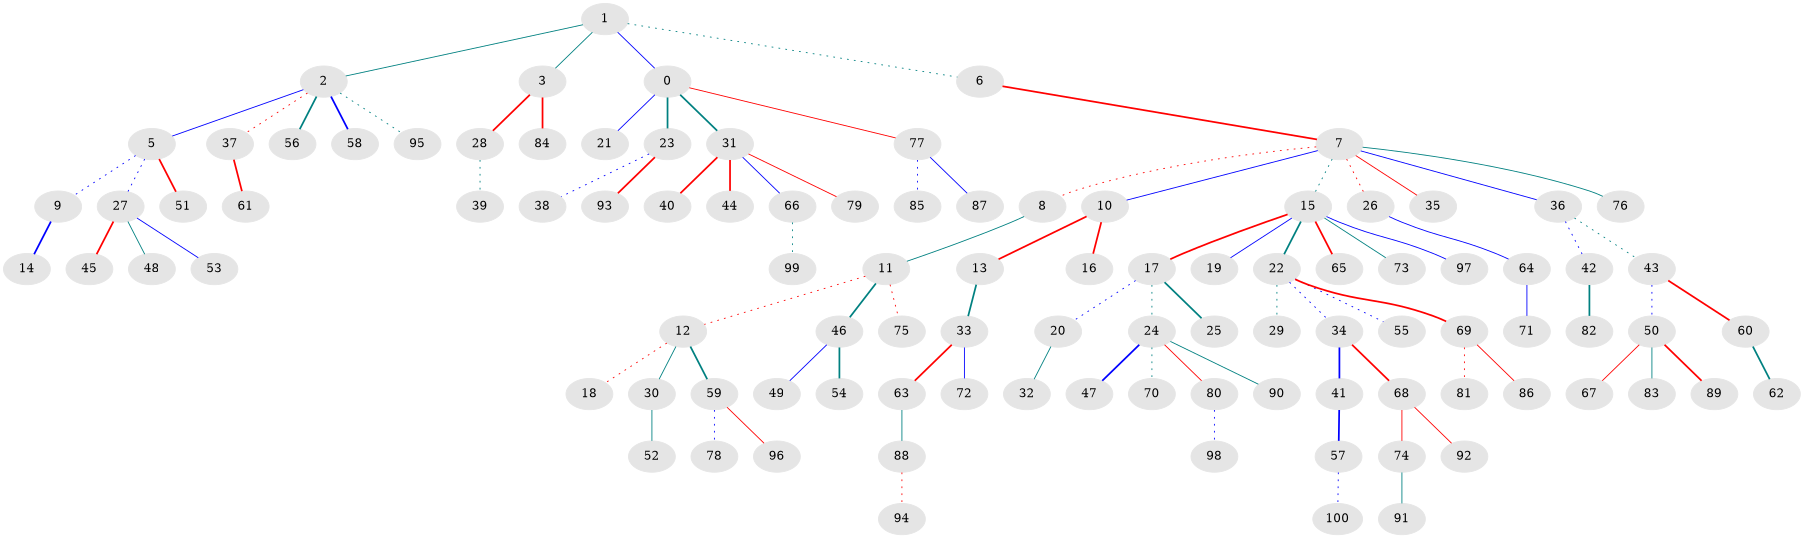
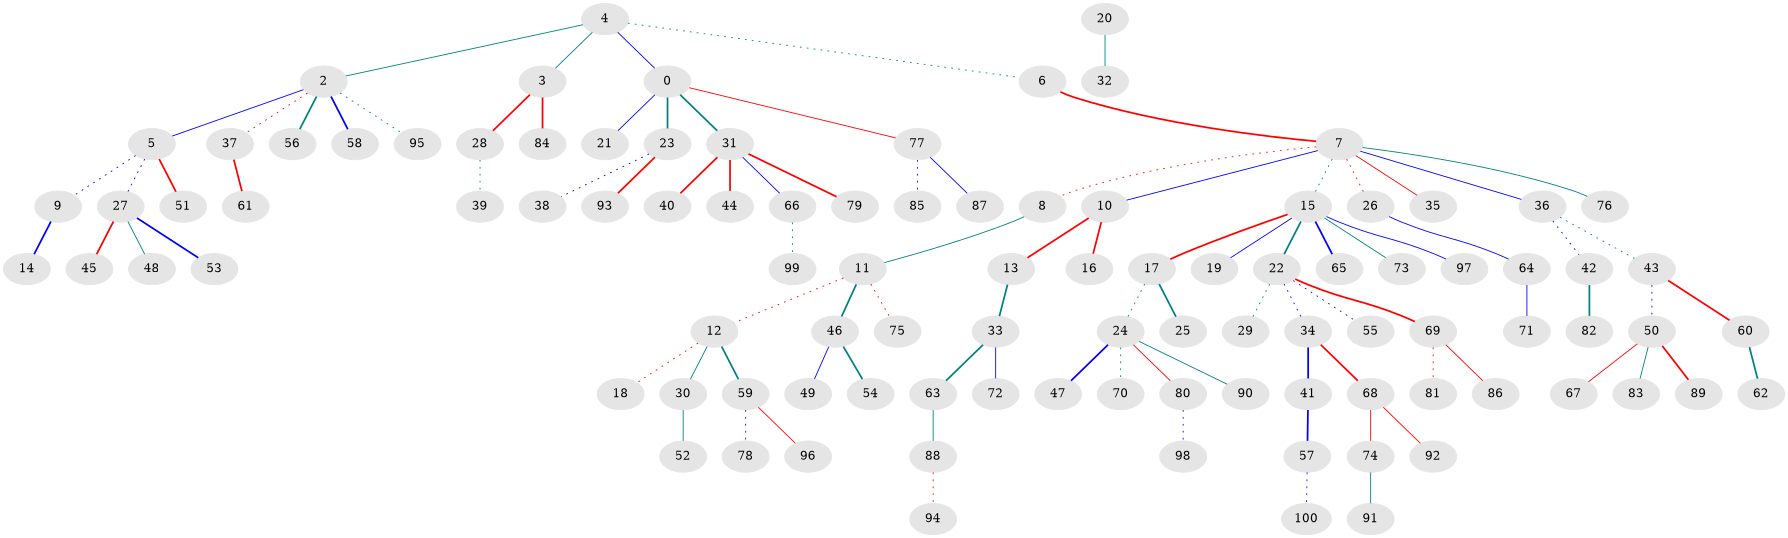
(605, 19) -> (605, 19)
(793, 175) -> (793, 175)
(168, 238) -> (168, 238)
(1324, 238) -> (1324, 238)
(1105, 300) -> none
(933, 363) -> (965, 363)
